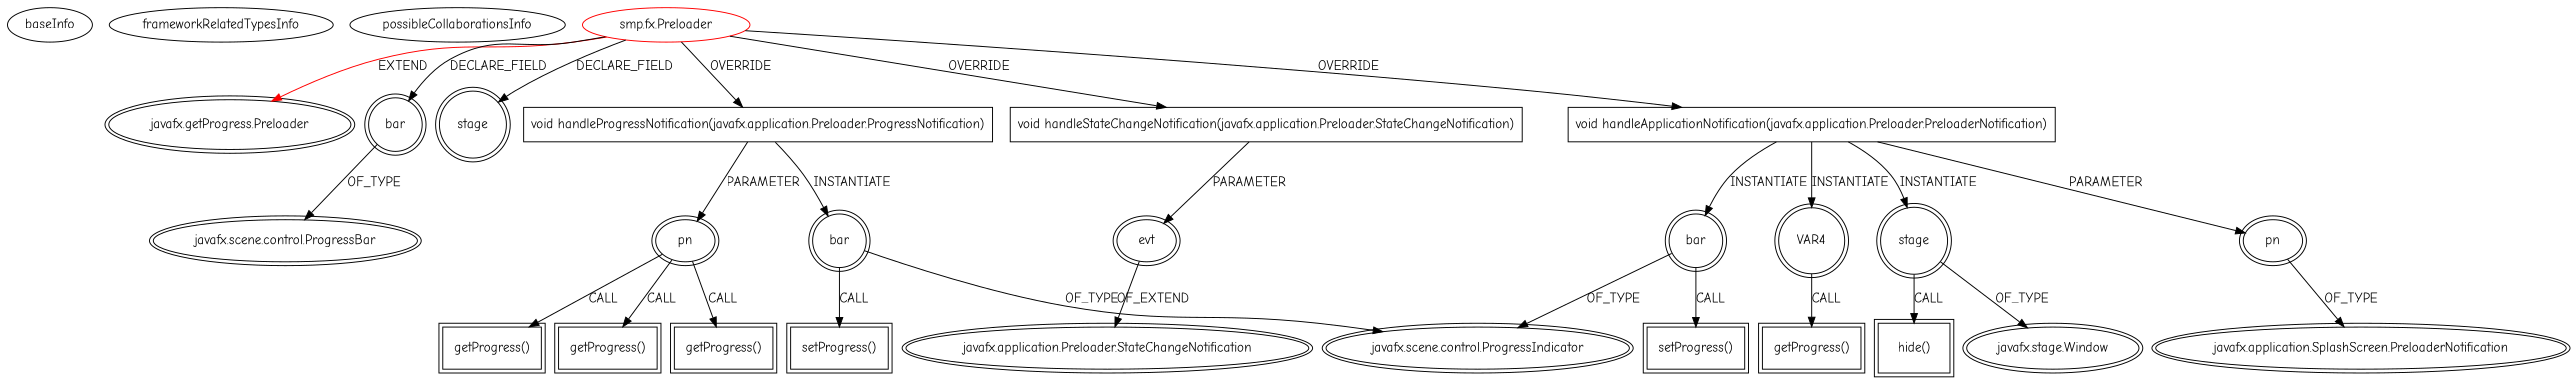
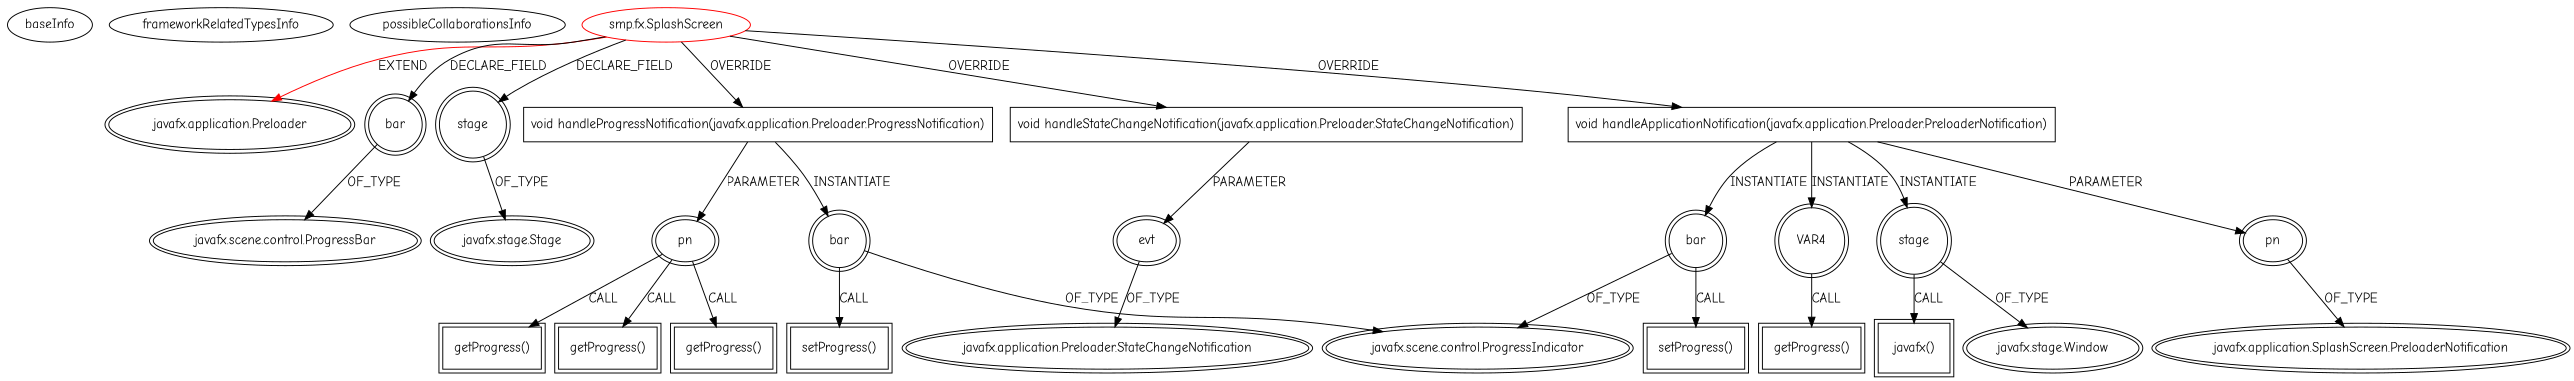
(666, 25) -> (666, 25)
(230, 125) -> (230, 125)
none -> (512, 241)
(1153, 299) -> (1153, 299)
(1914, 348) -> (1914, 348)
